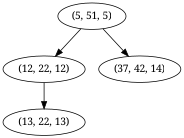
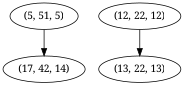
(71, 40) -> none
(140, 69) -> (44, 69)
